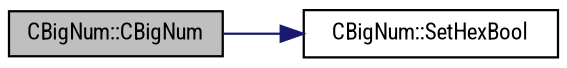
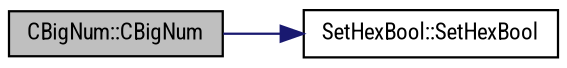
(431, 34) -> (431, 34)
